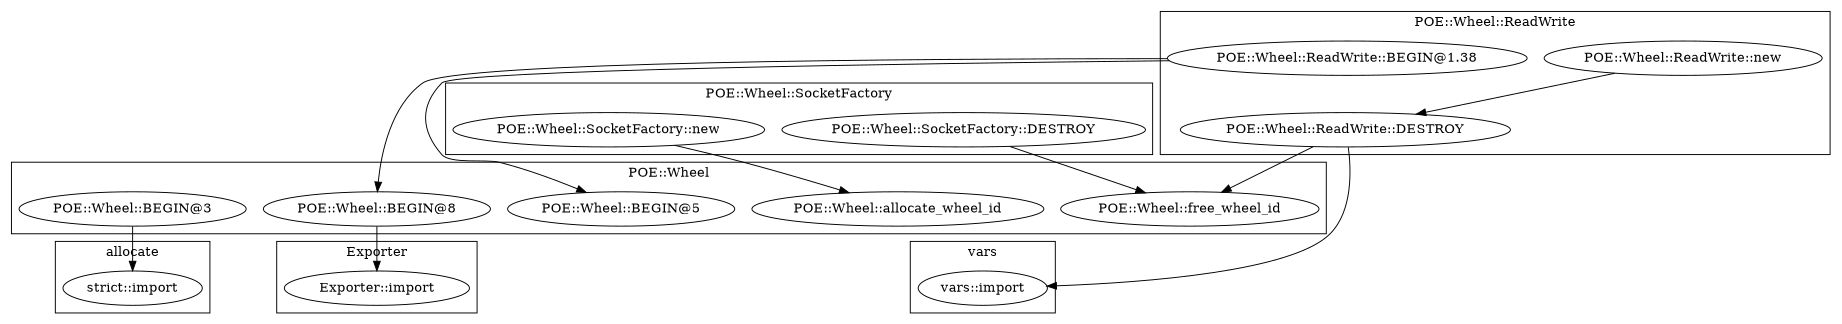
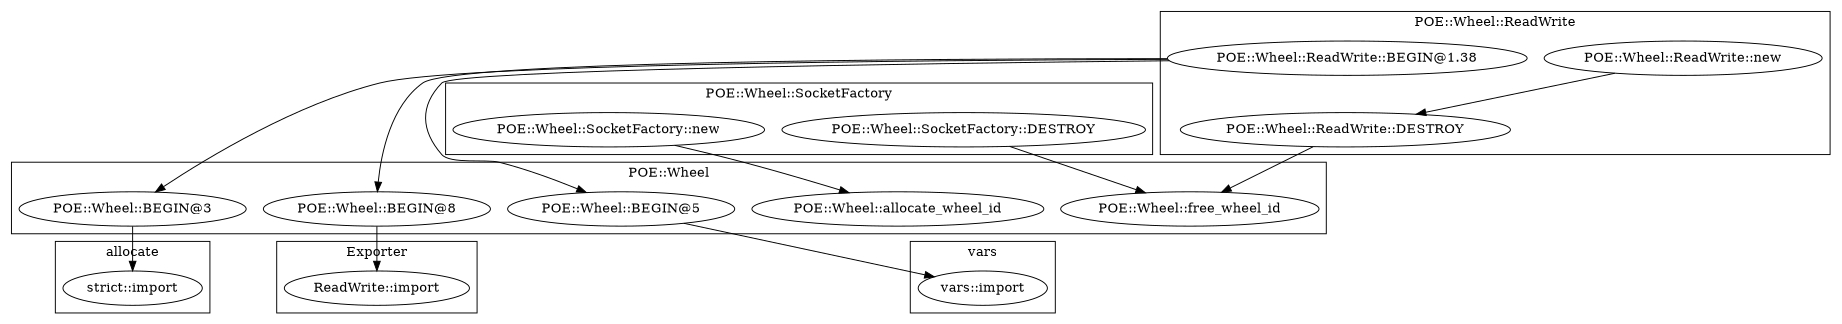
none -> (422, 77)
(1242, 267) -> (804, 249)
(377, 288) -> (377, 288)
